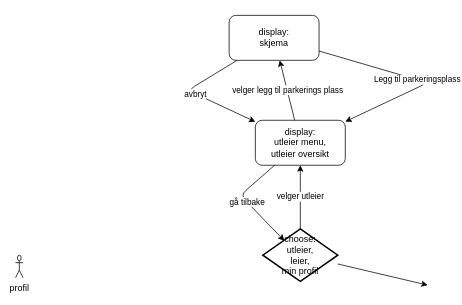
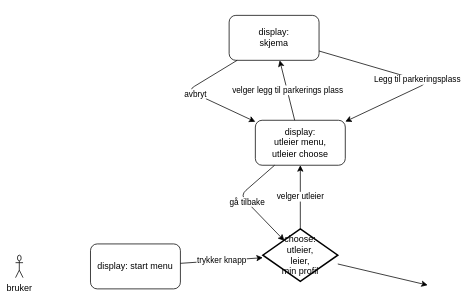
(300, 143) -> (300, 143)
none -> (219, 261)
none -> (135, 267)
(20, 289) -> (20, 289)
